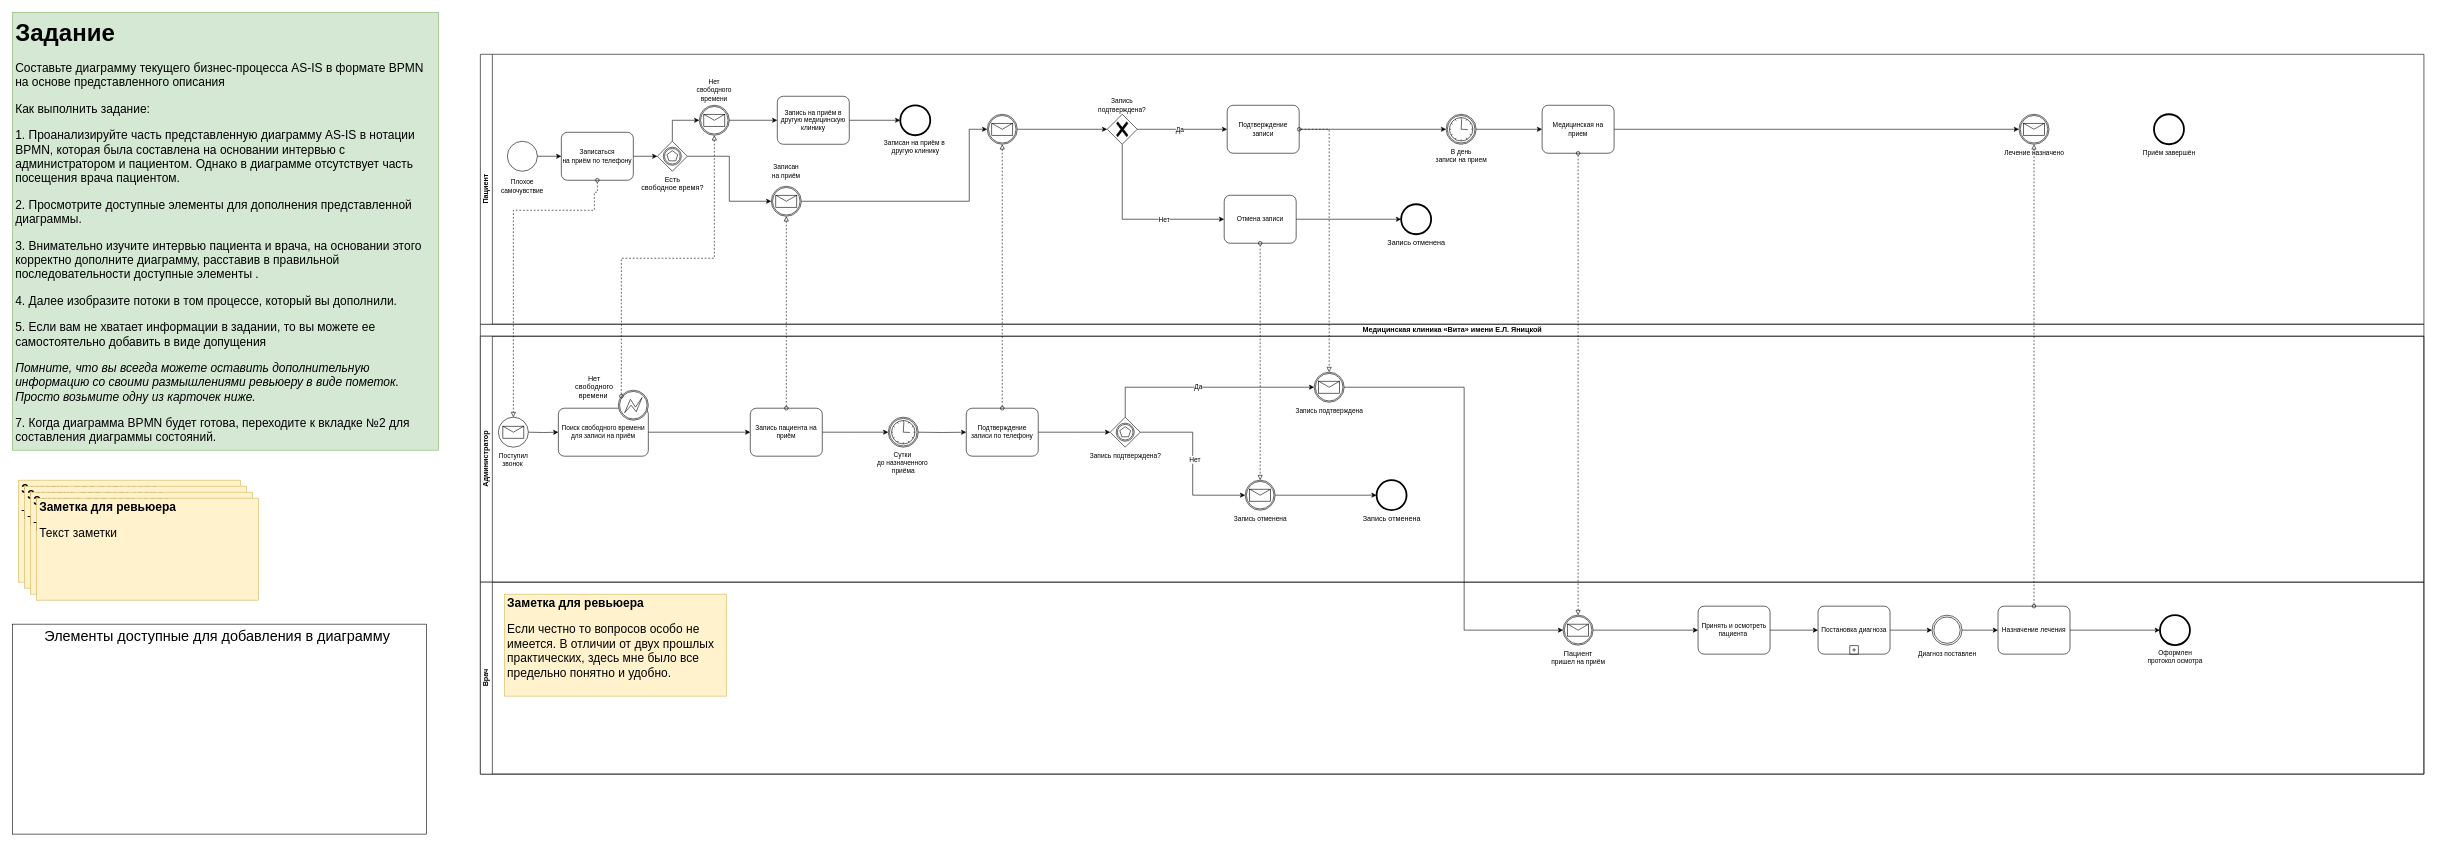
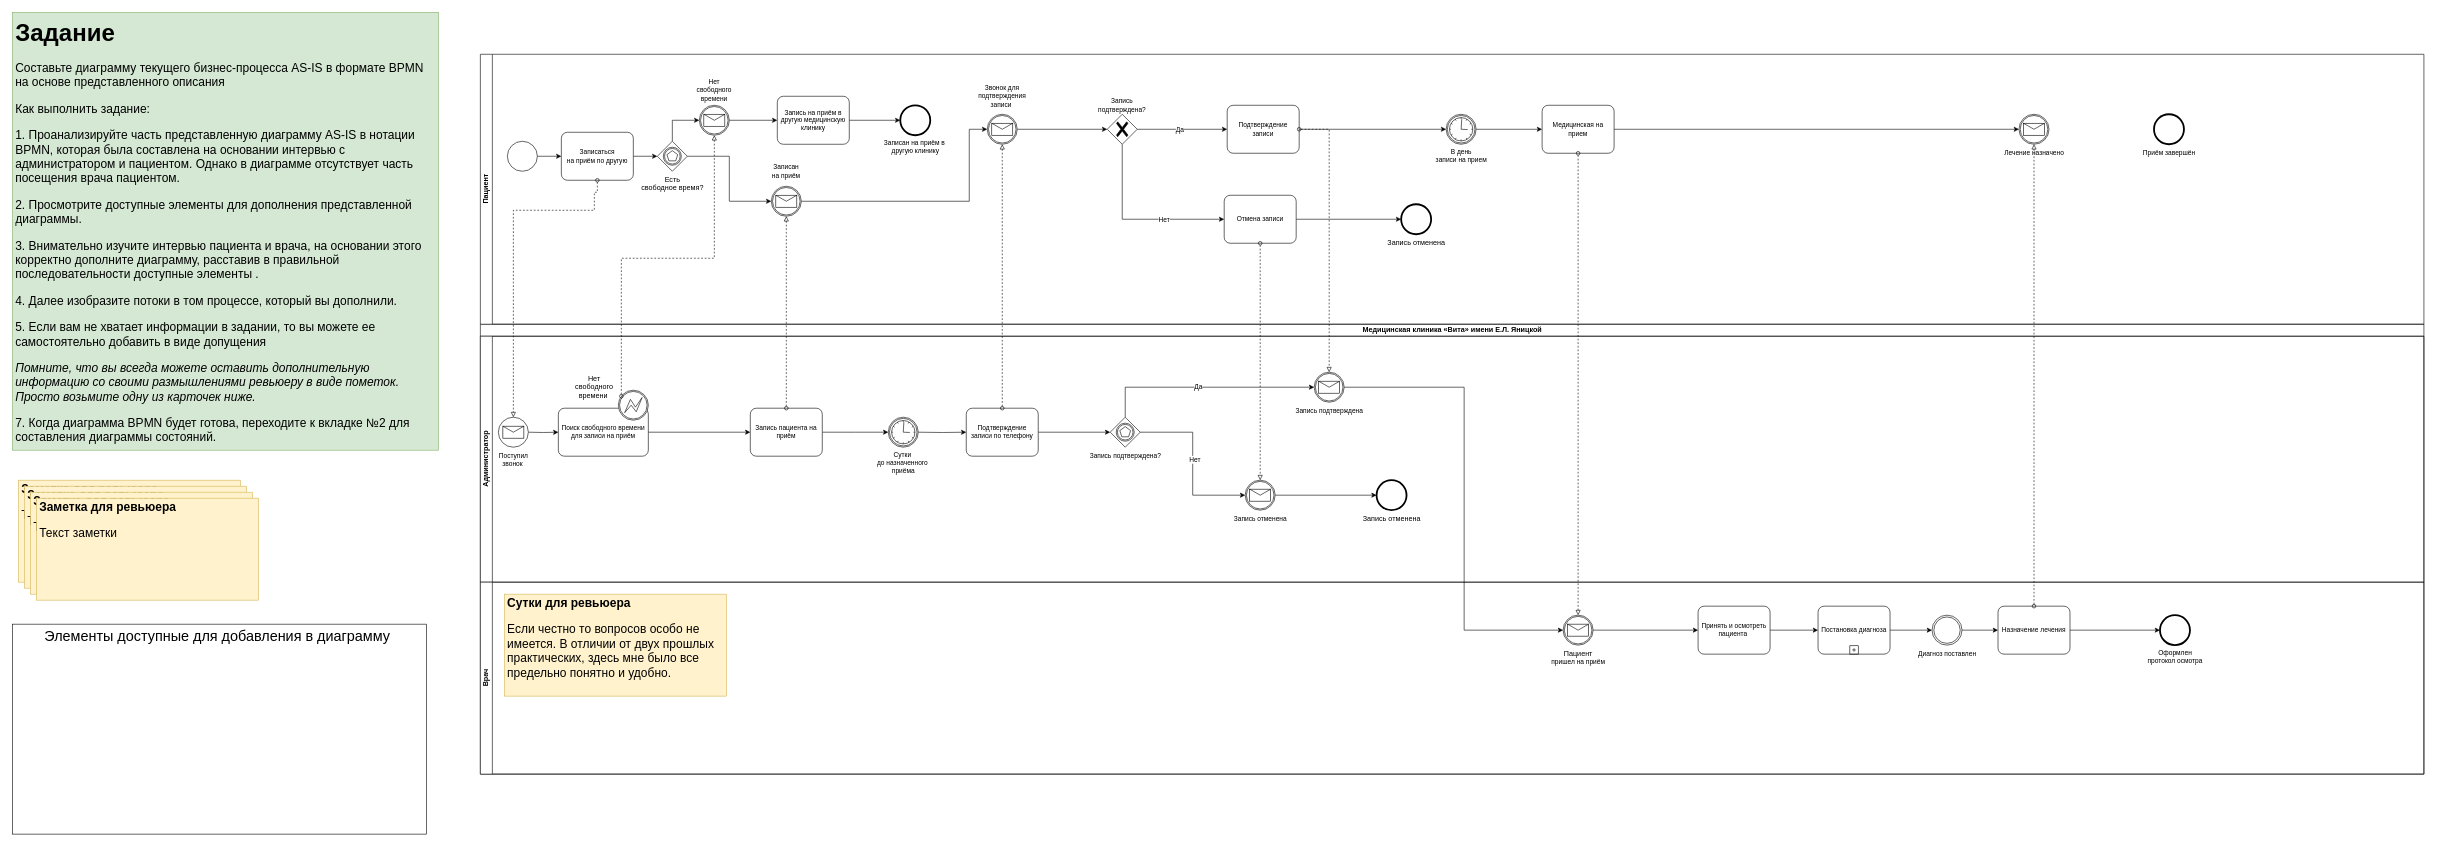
none -> (1002, 96)
(597, 156) -> (597, 156)
(522, 186) -> none
(616, 624) -> (616, 624)
